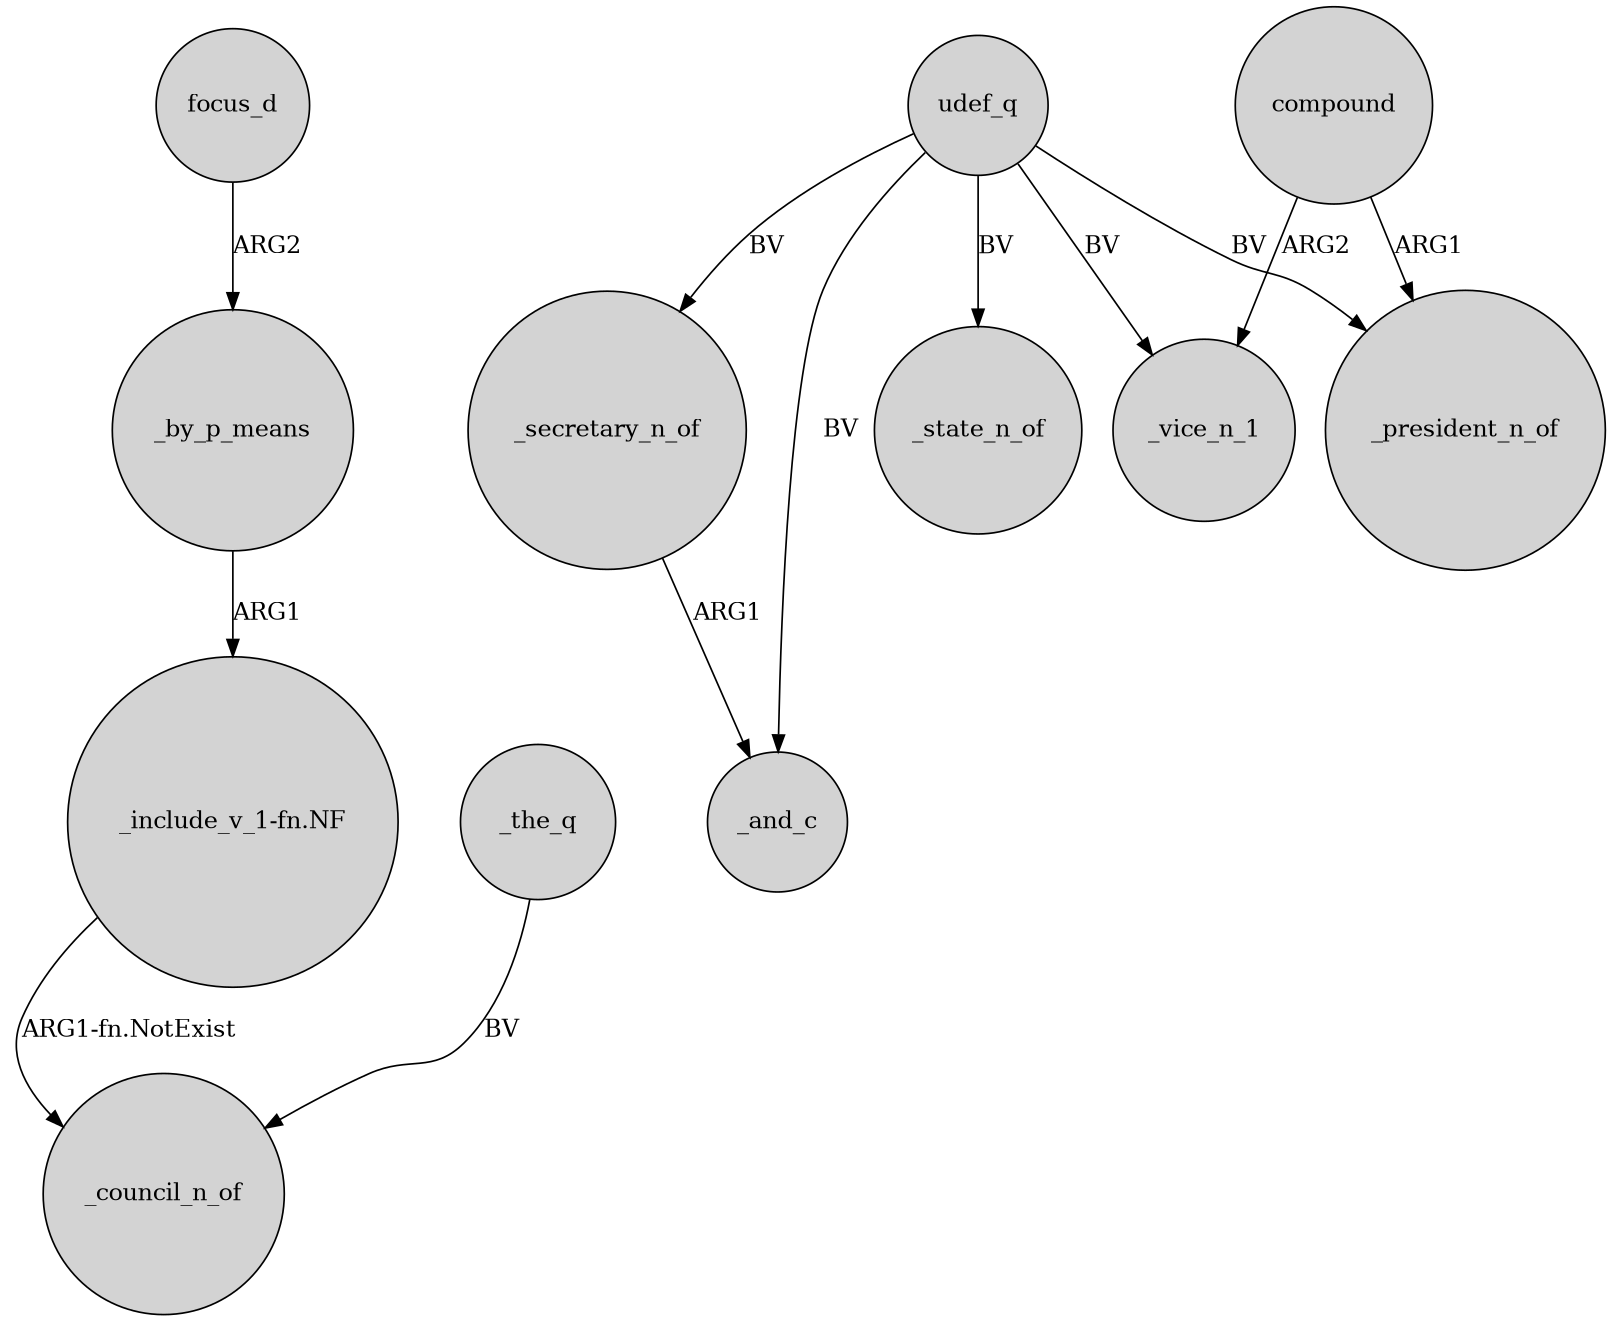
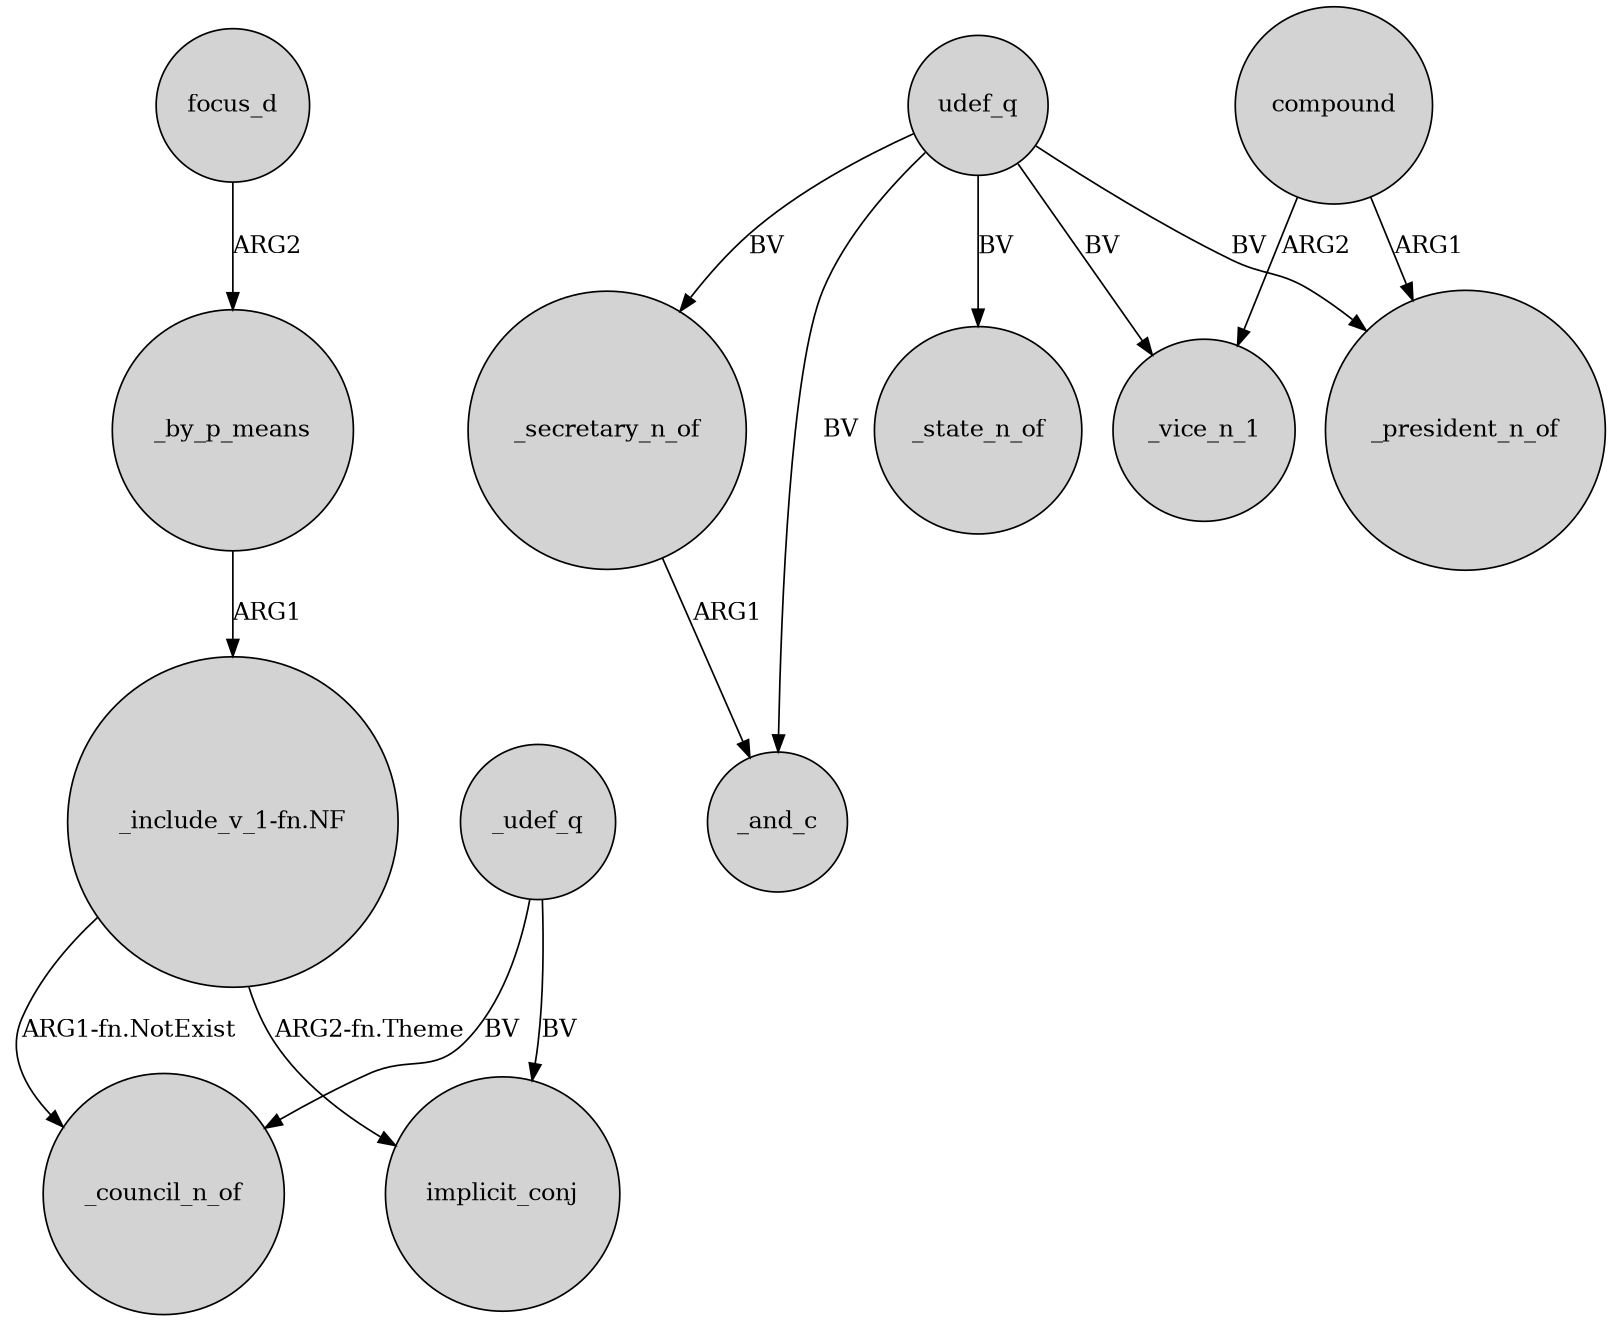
(538, 822) -> (538, 822)
none -> (503, 1194)
